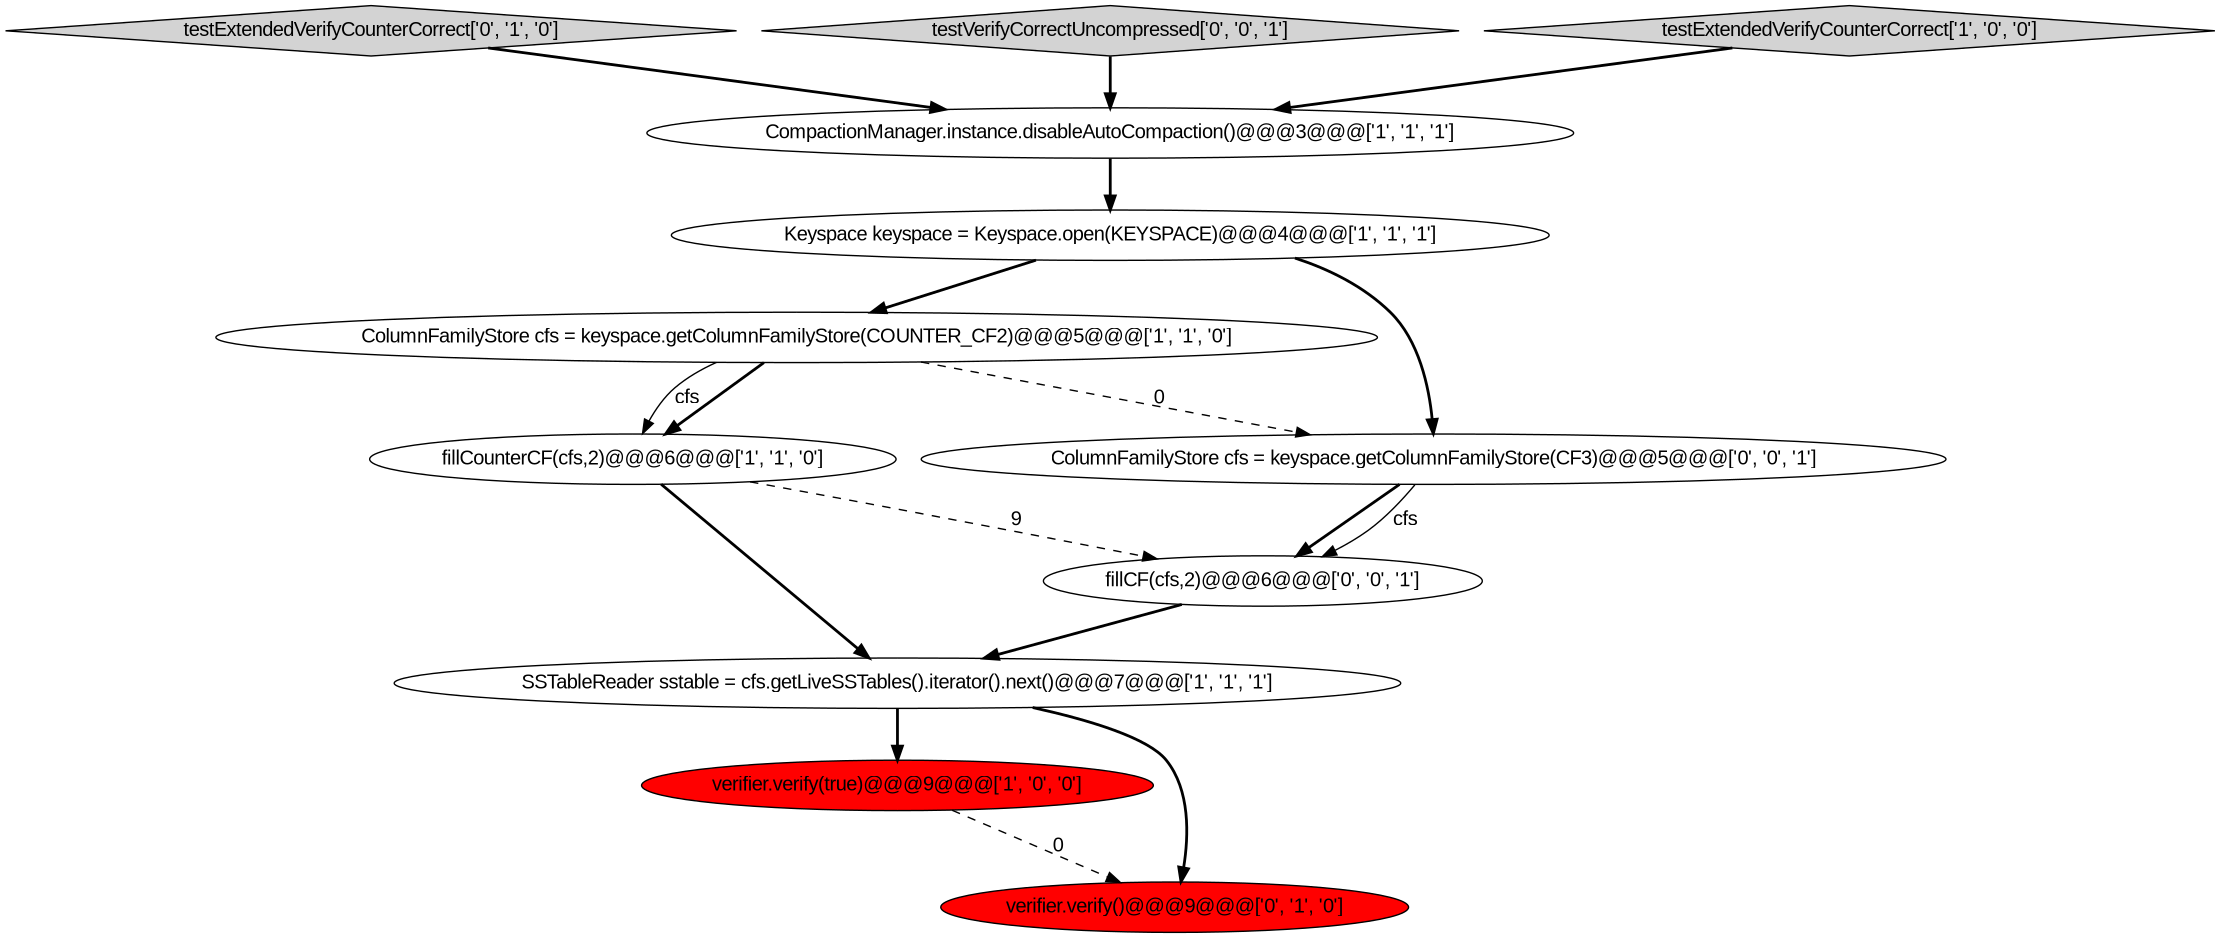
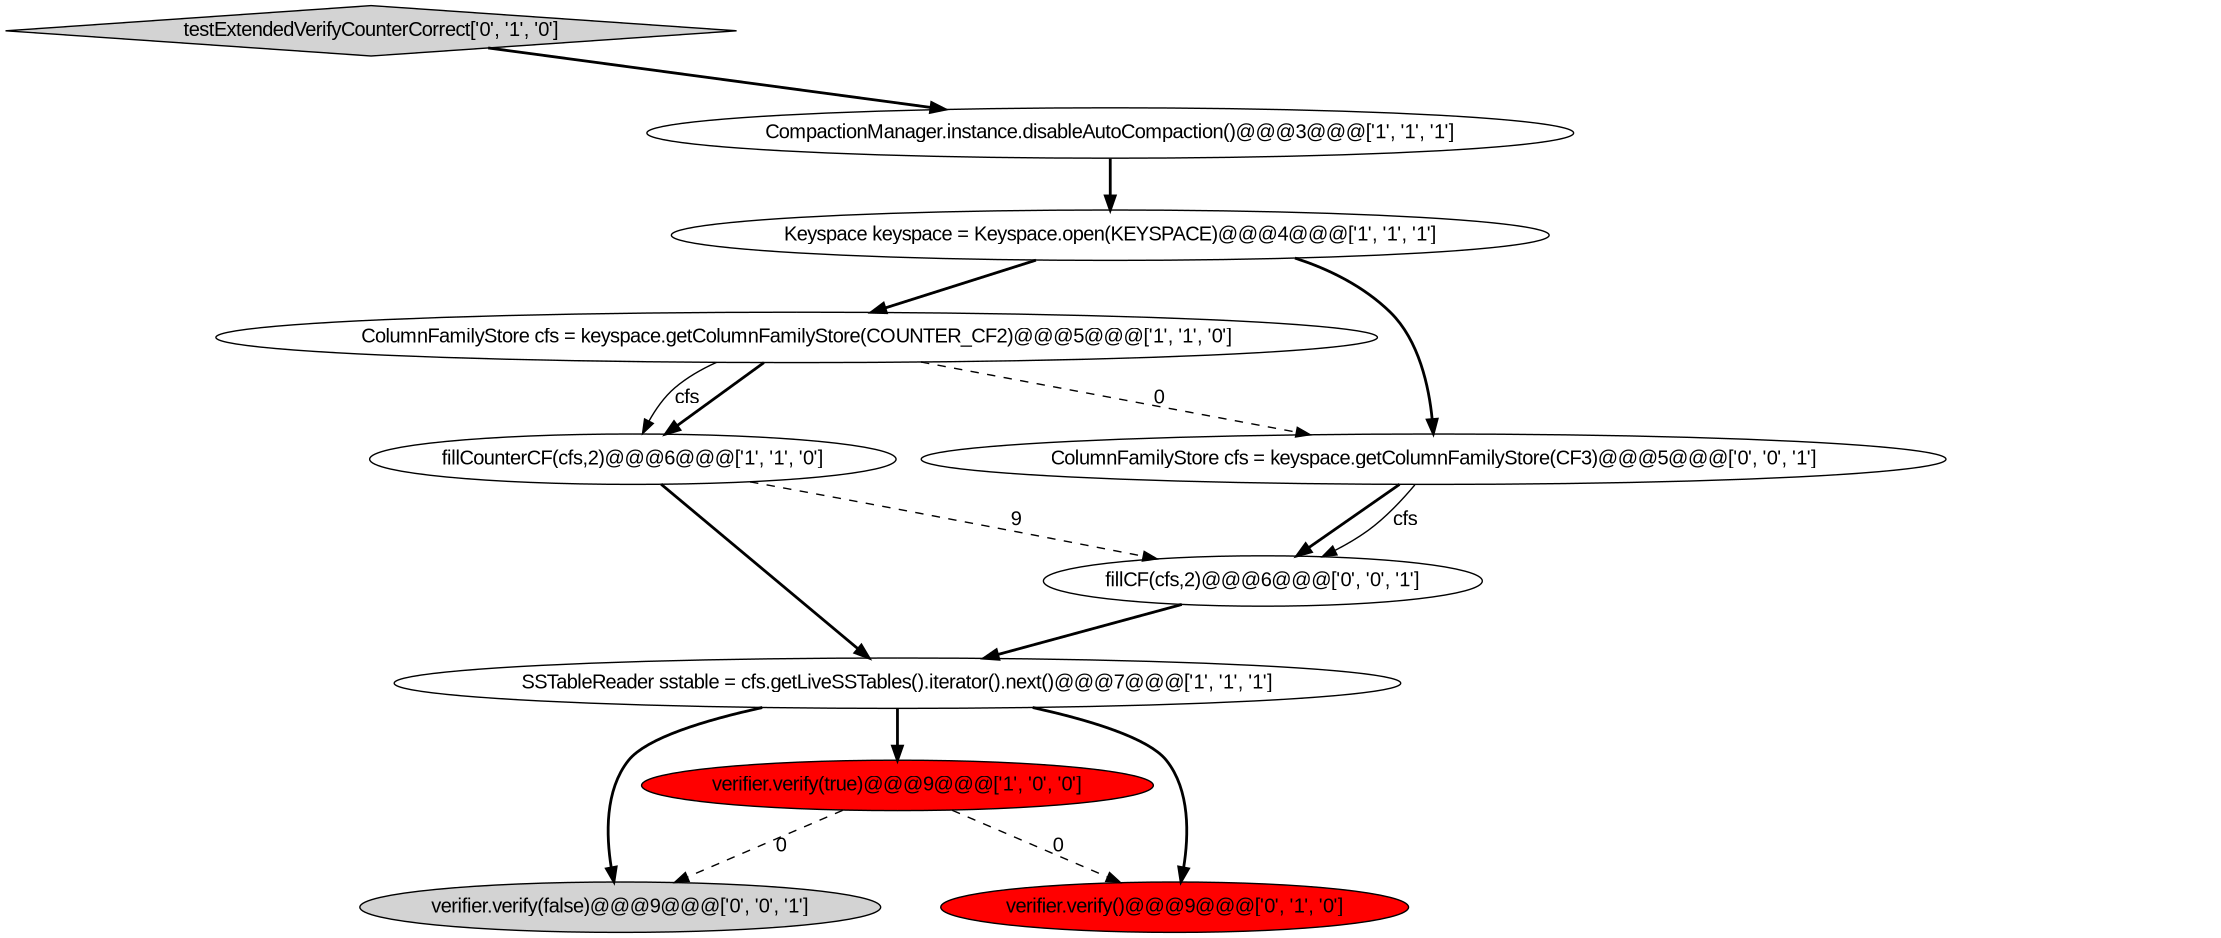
(1110, 31) -> none
(1849, 31) -> none
none -> (620, 907)
